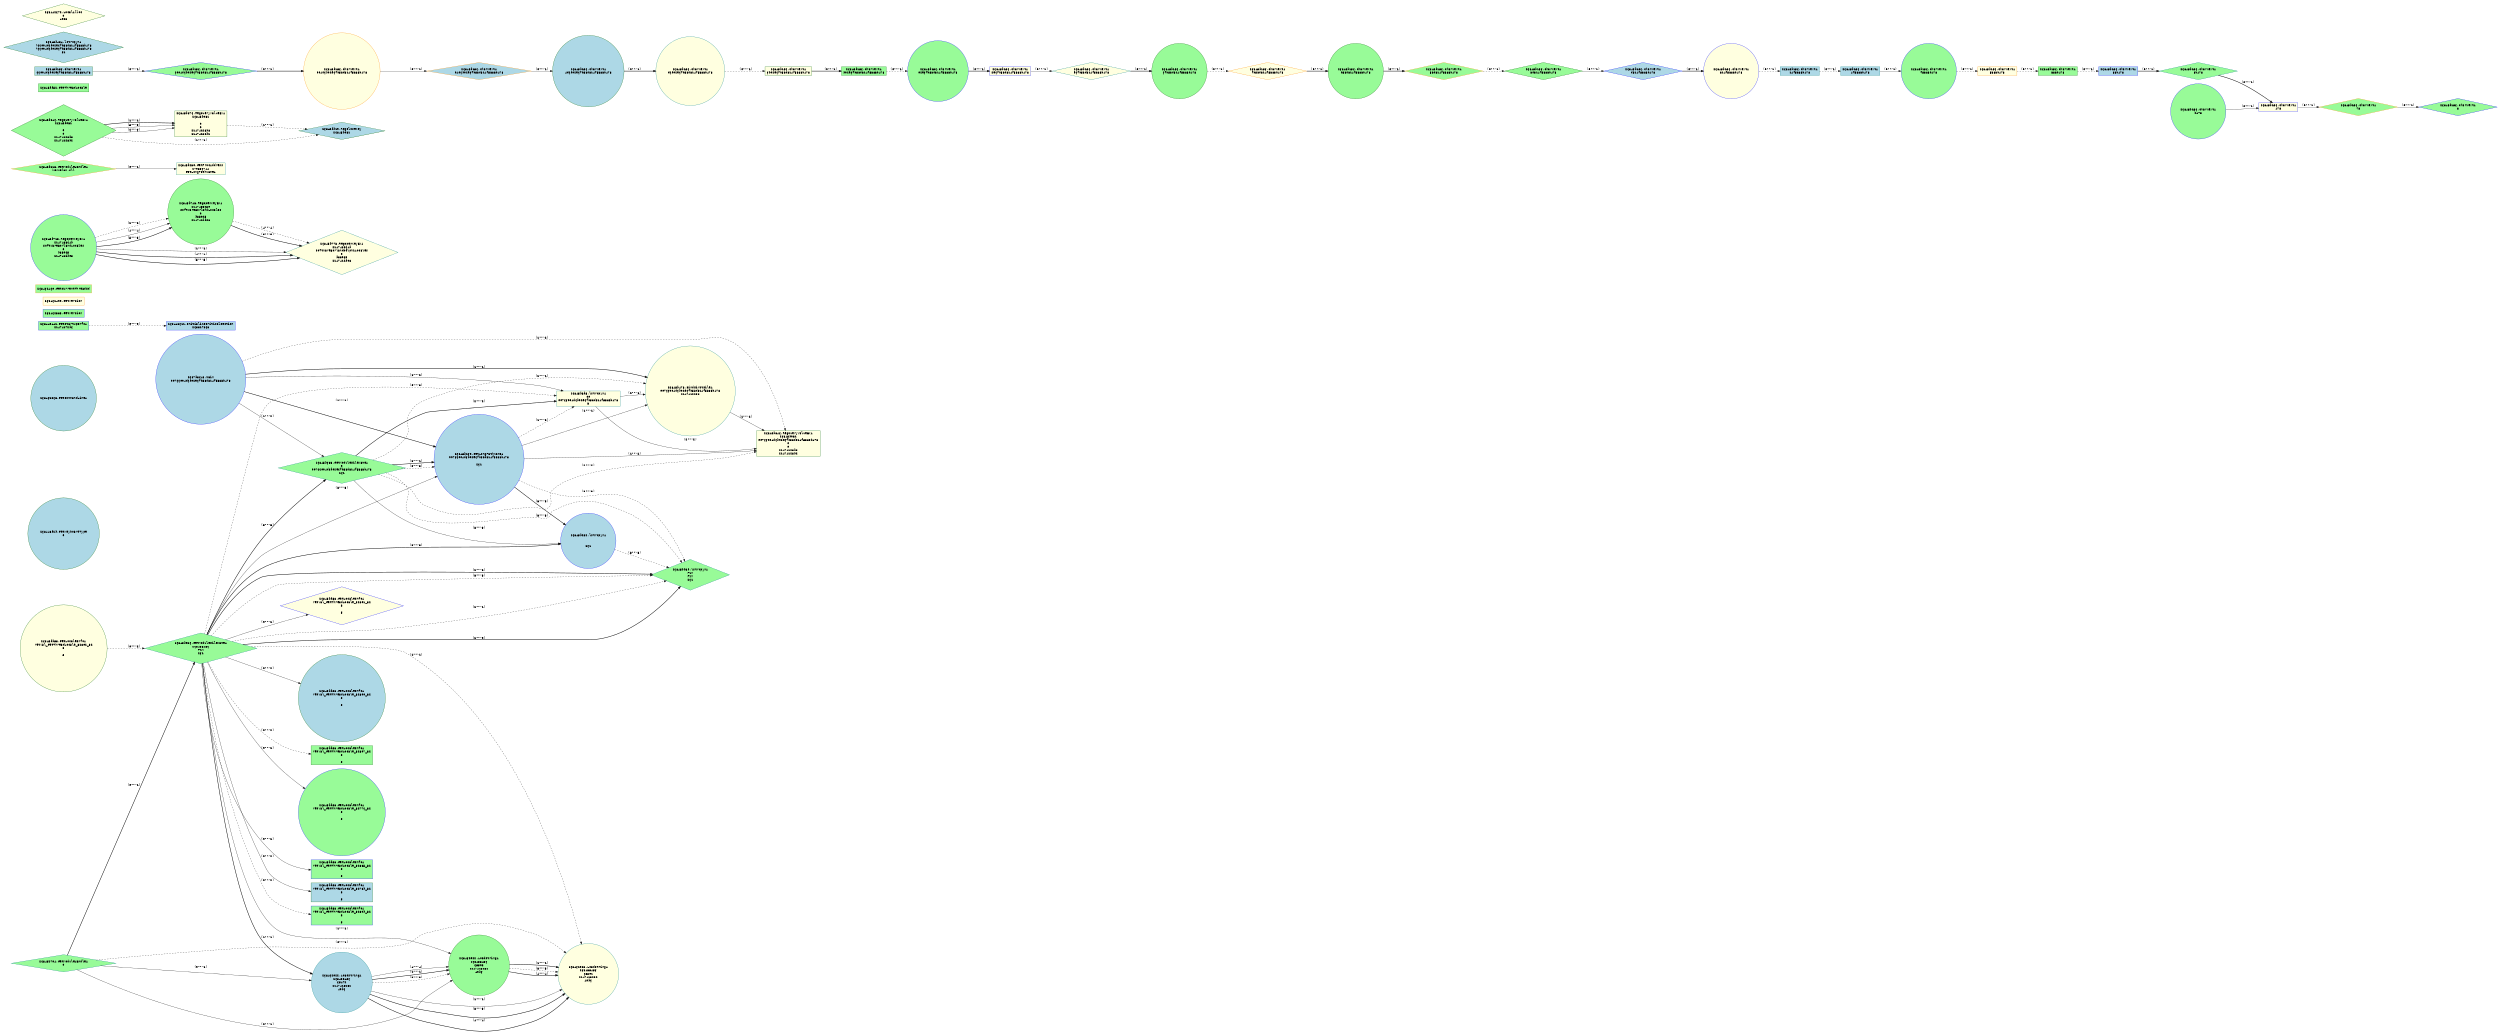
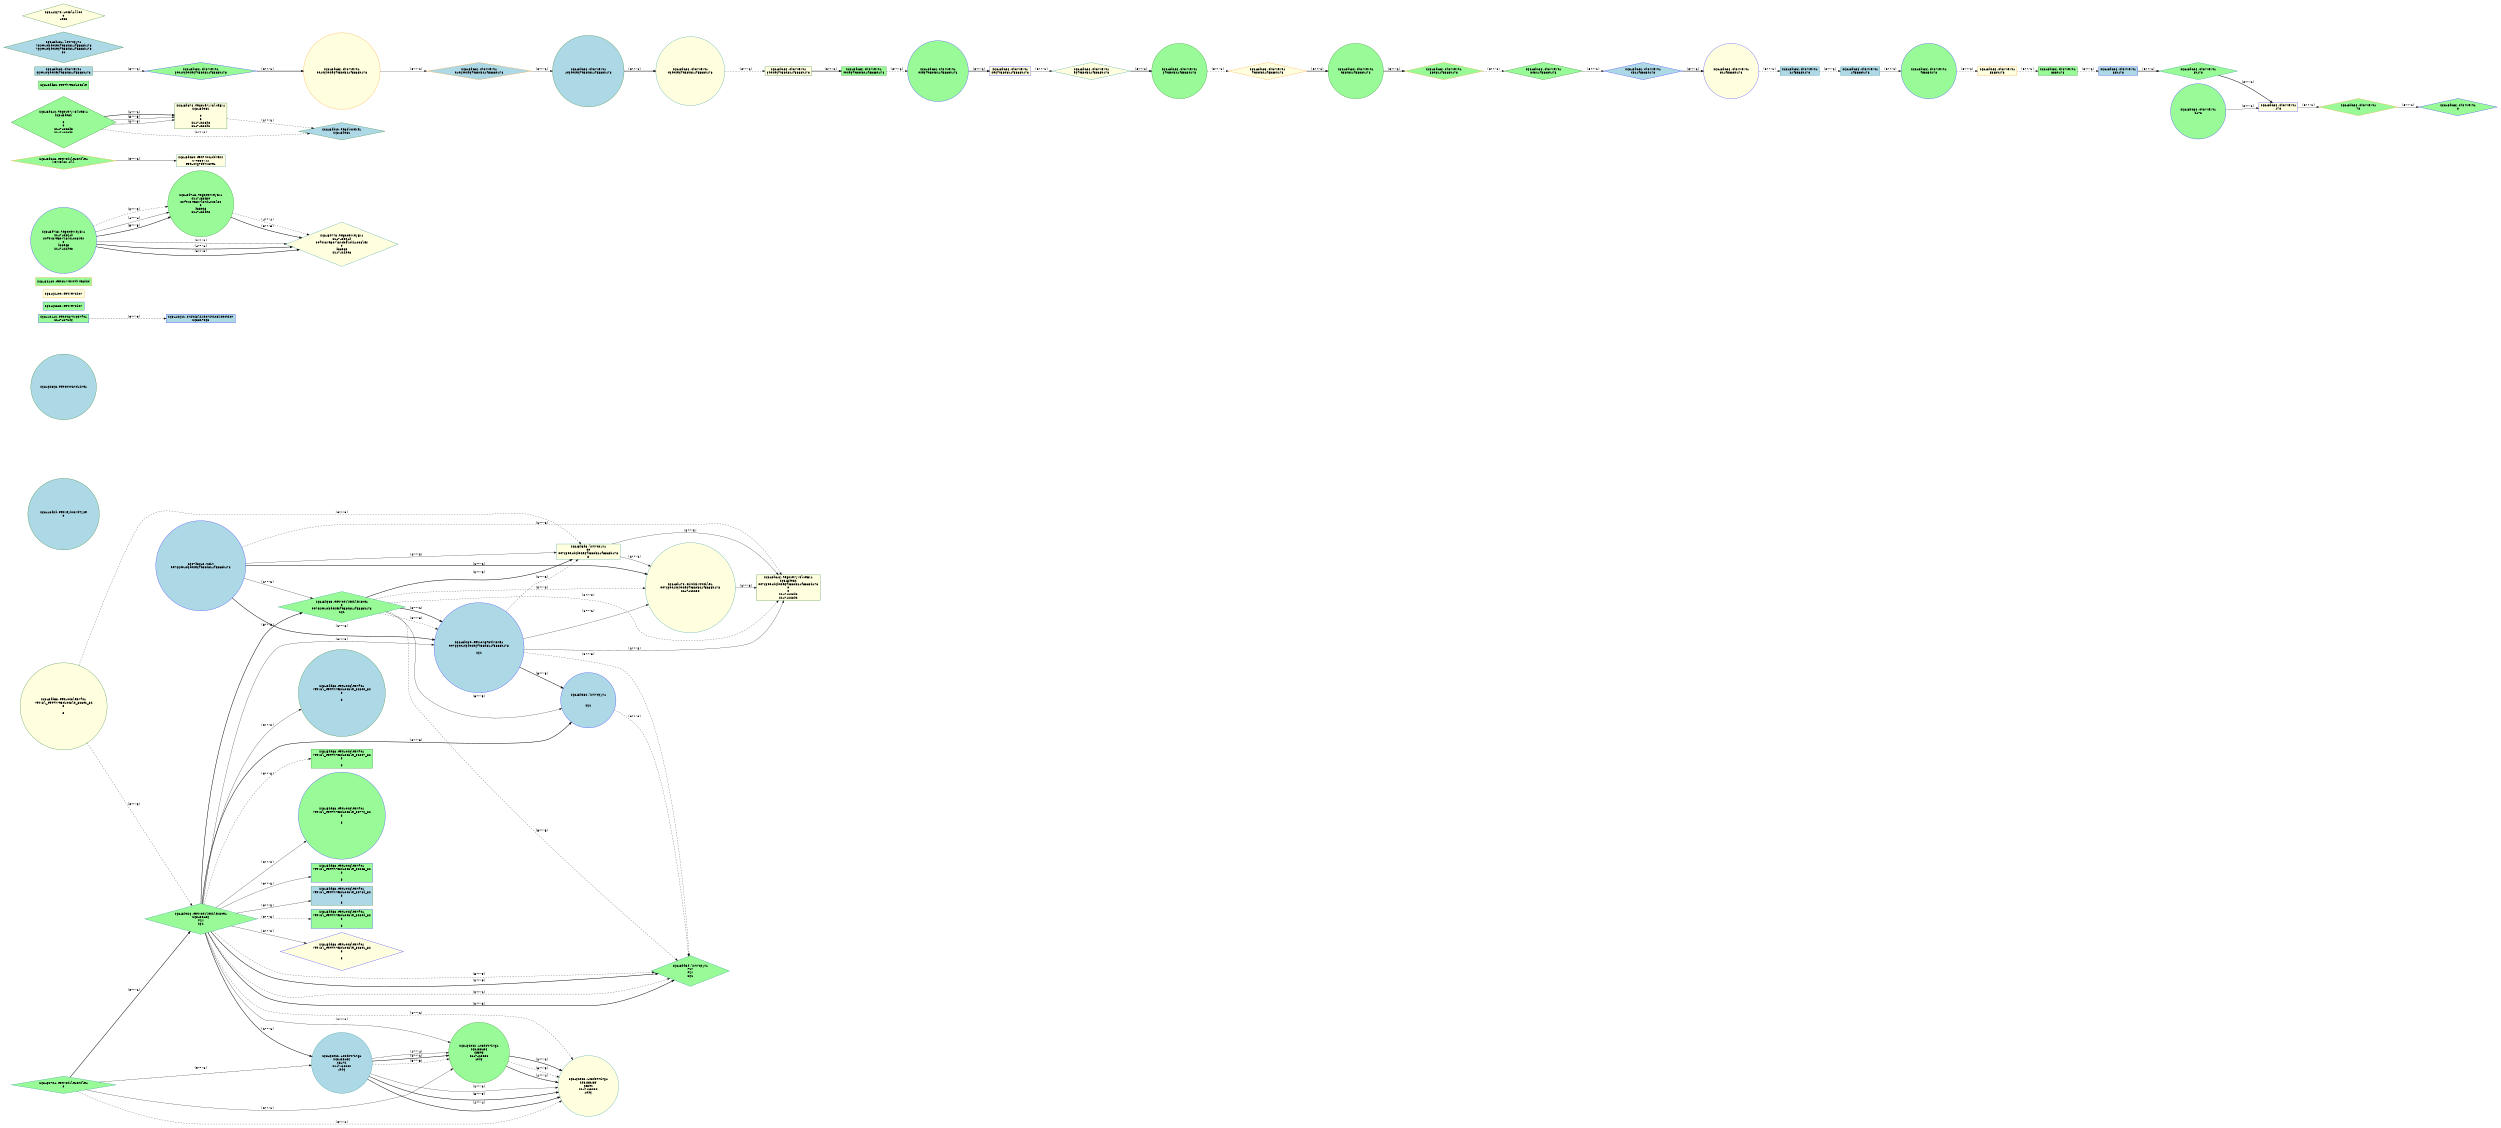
(291, 395) -> (285, 514)
